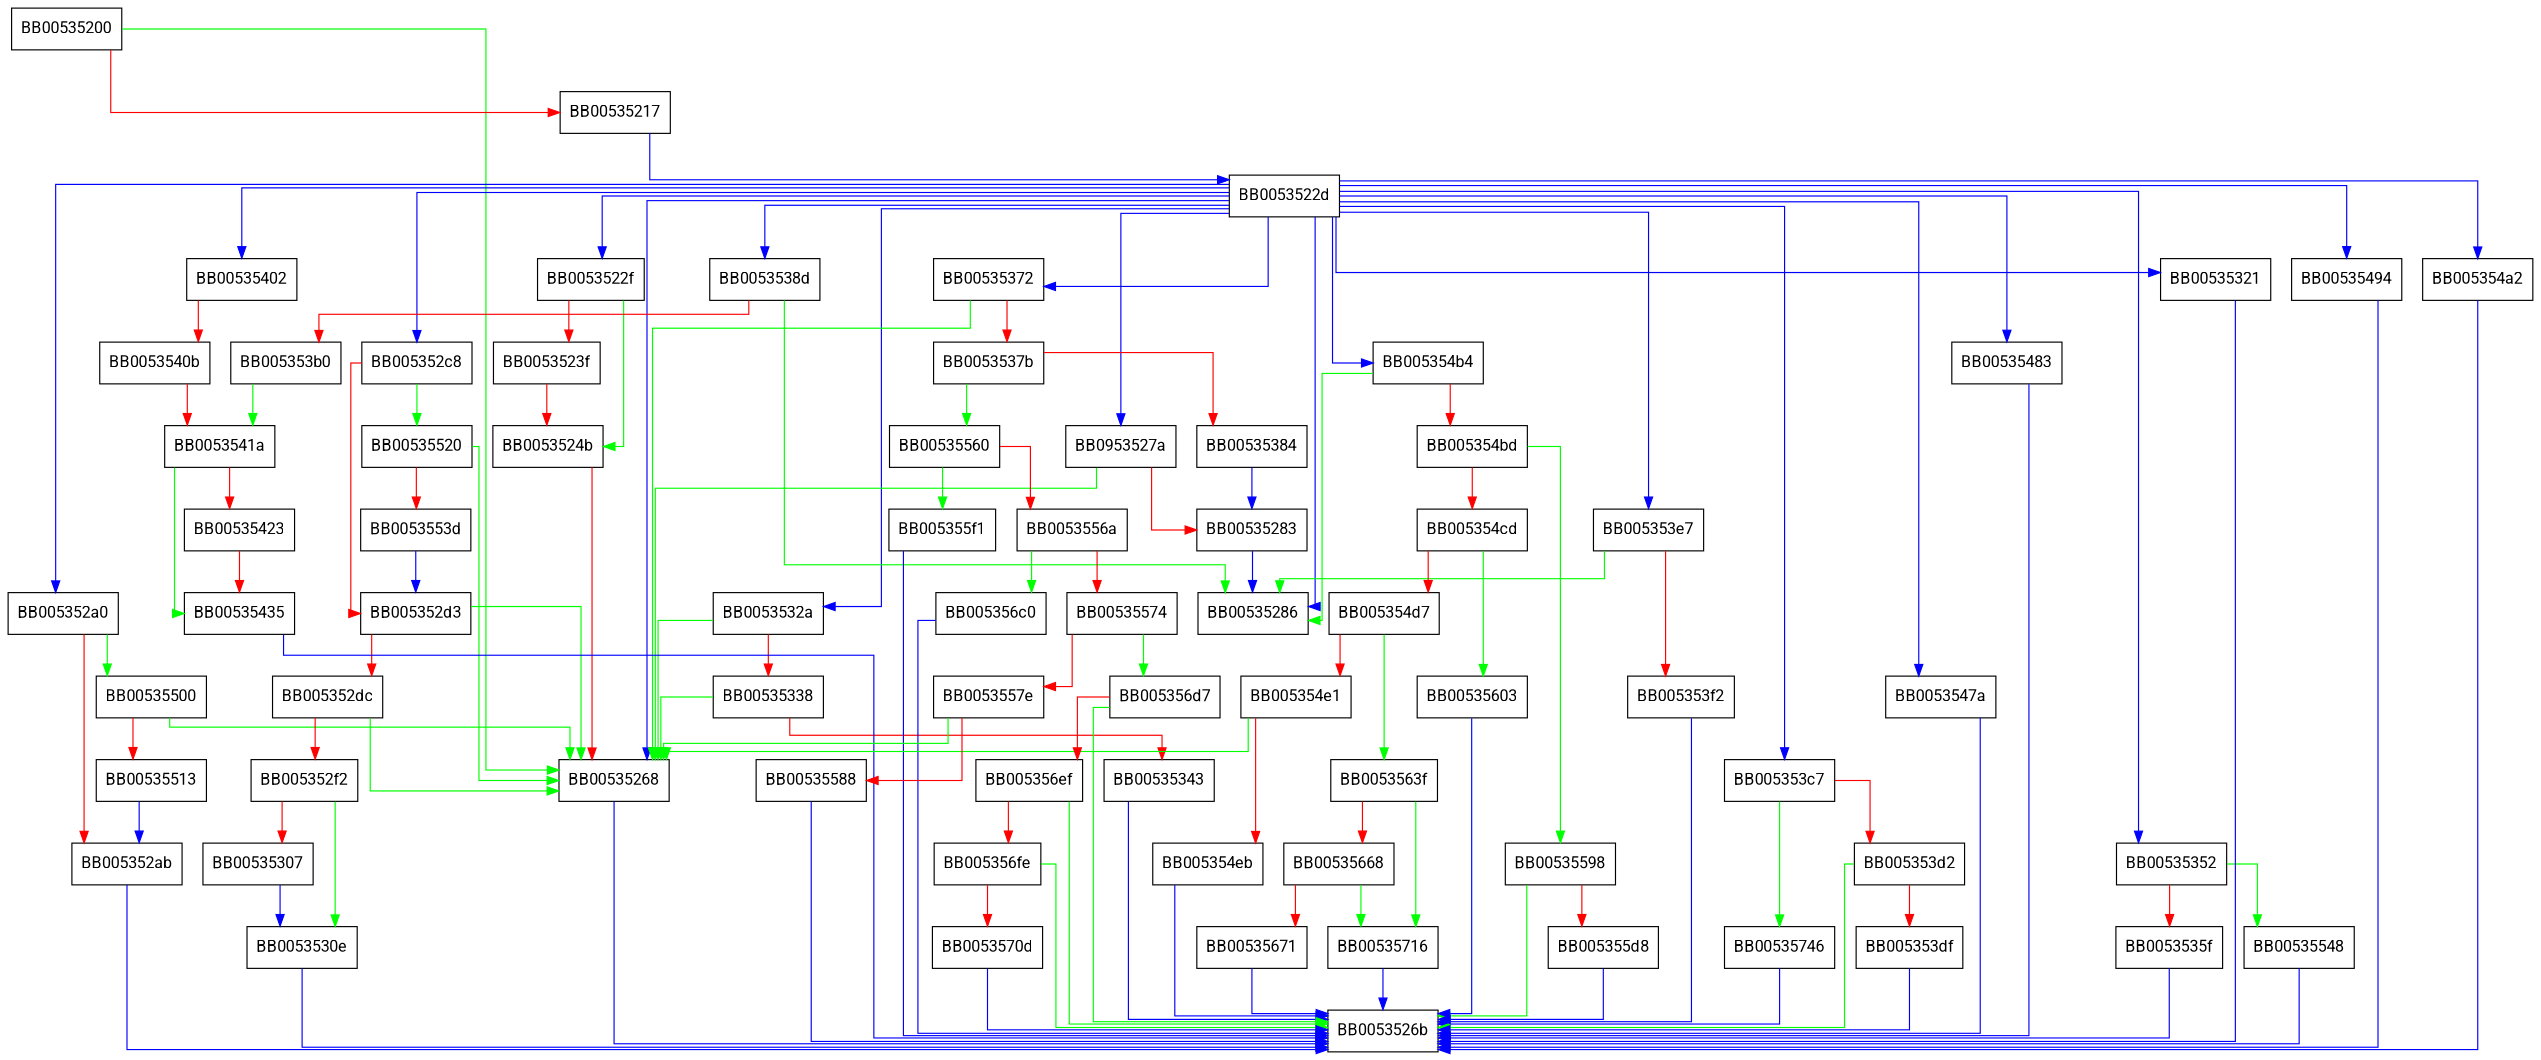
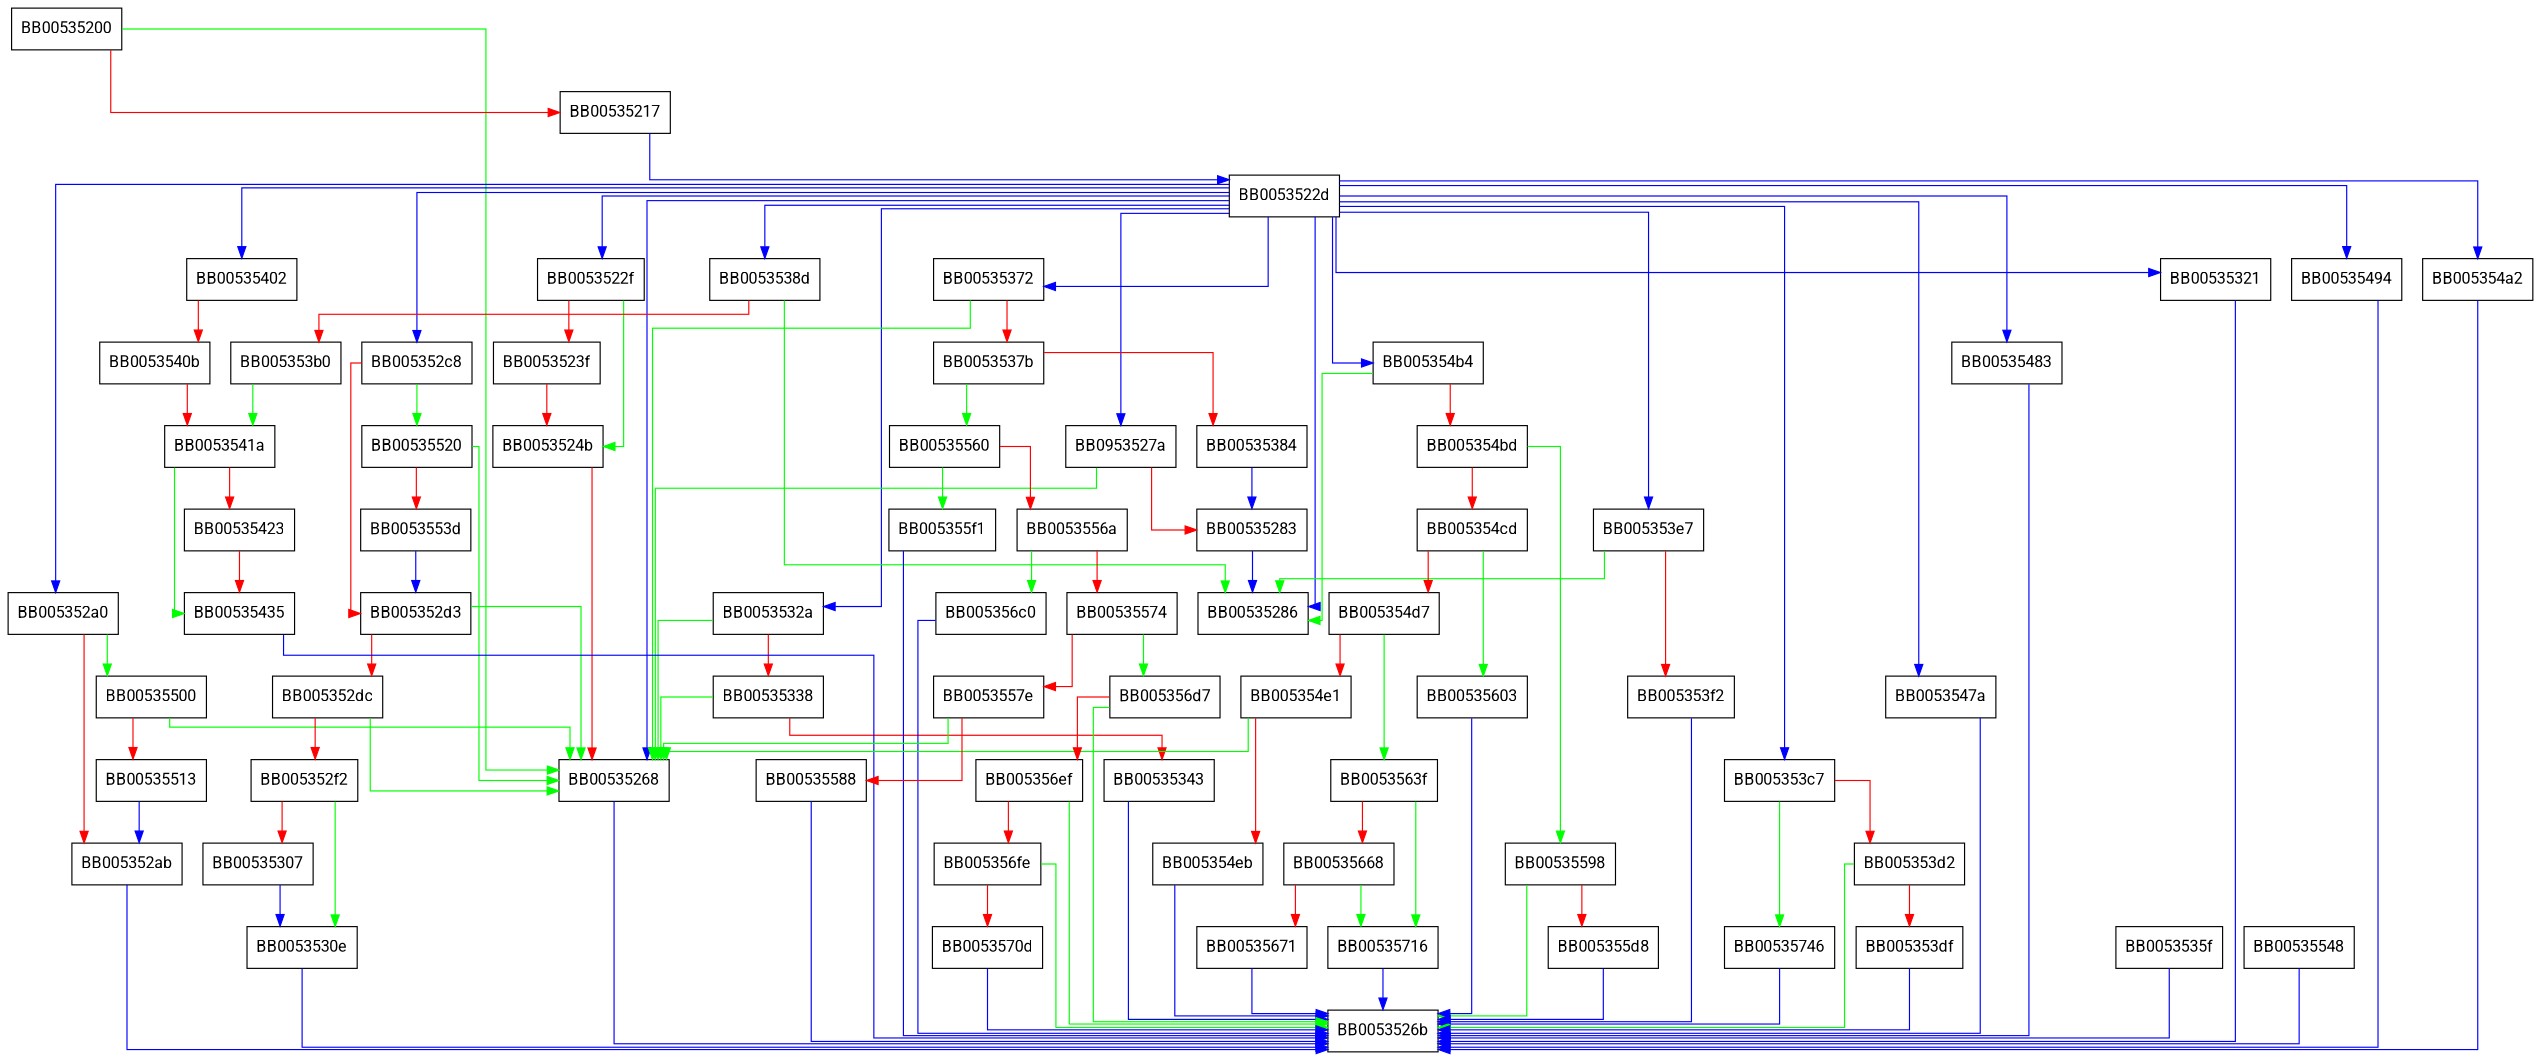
(2172, 864) -> none
